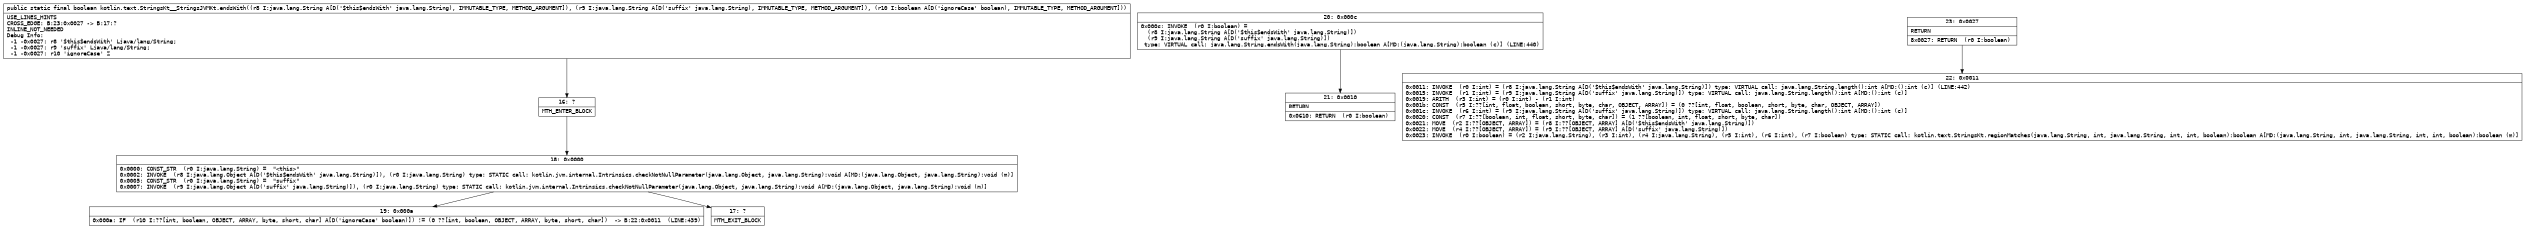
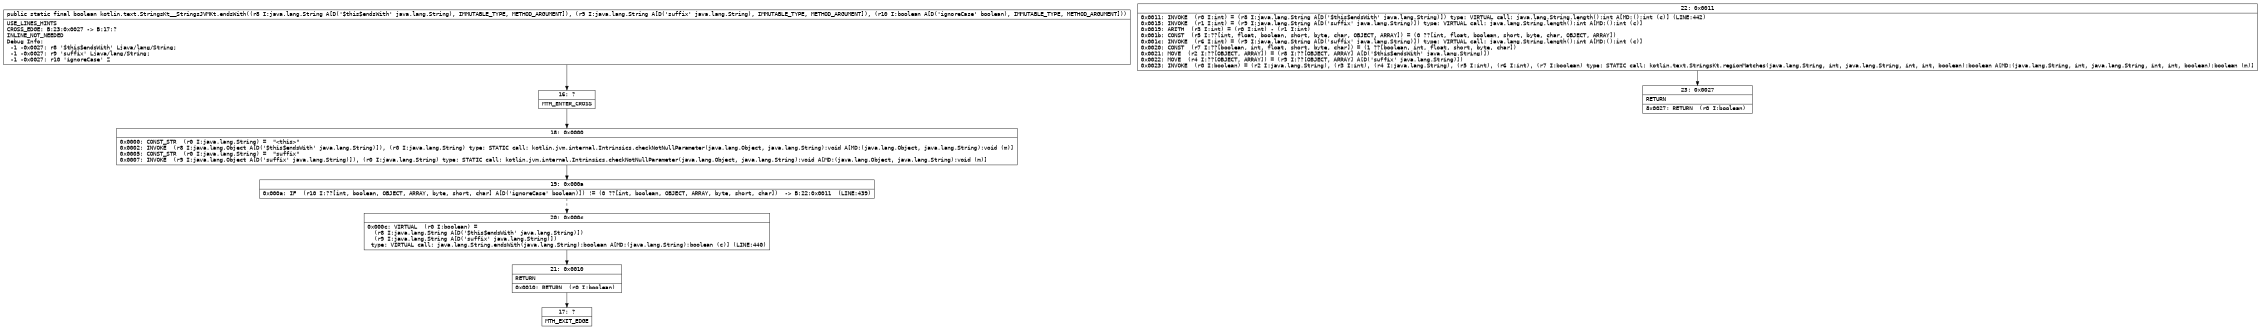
(1196, 27) -> (424, 227)
(1962, 57) -> (1698, 76)
(567, 111) -> (567, 104)
(1340, 116) -> (567, 288)
(678, 199) -> (567, 298)
none -> (567, 204)
(738, 221) -> (567, 321)
